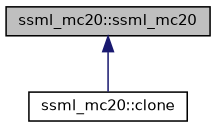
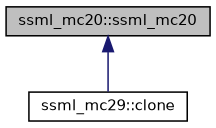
(108, 107) -> (108, 107)
